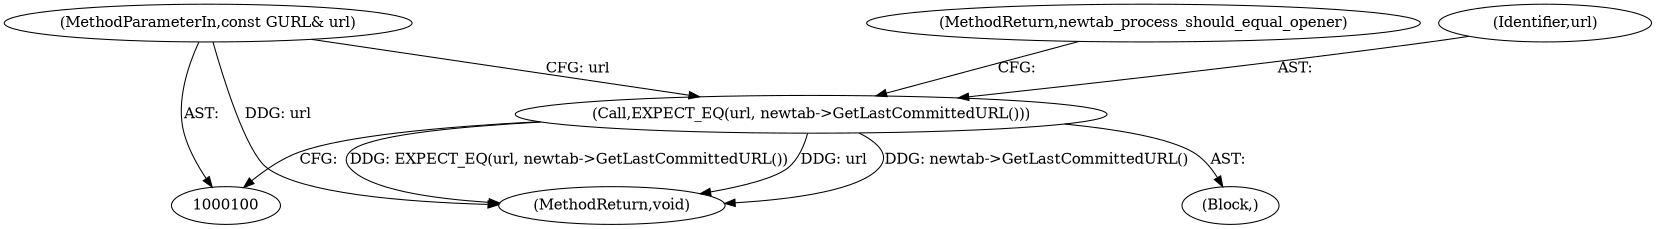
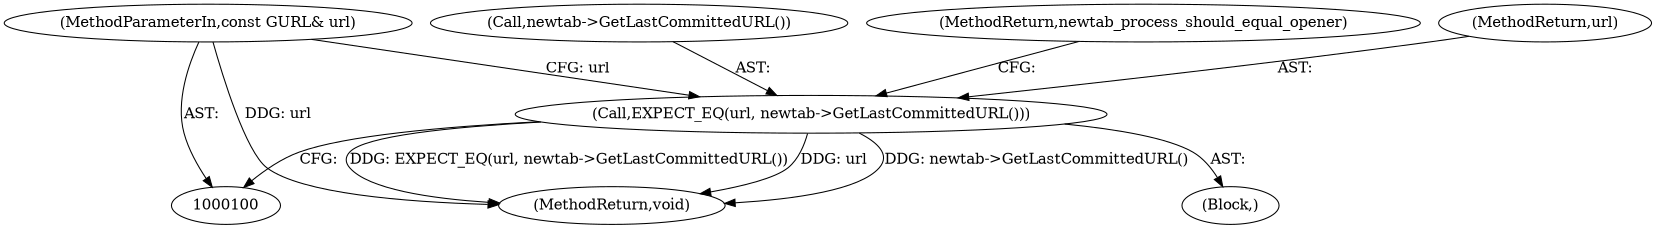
none -> (639, 23)
(1545, 23) -> (1545, 23)
